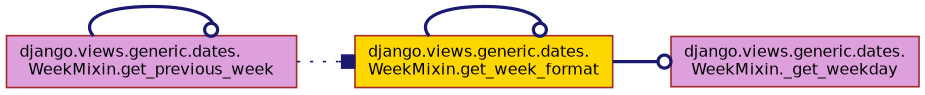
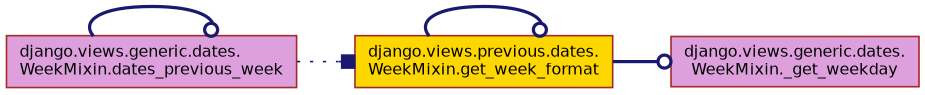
(152, 62) -> (152, 62)
(484, 62) -> (484, 62)
